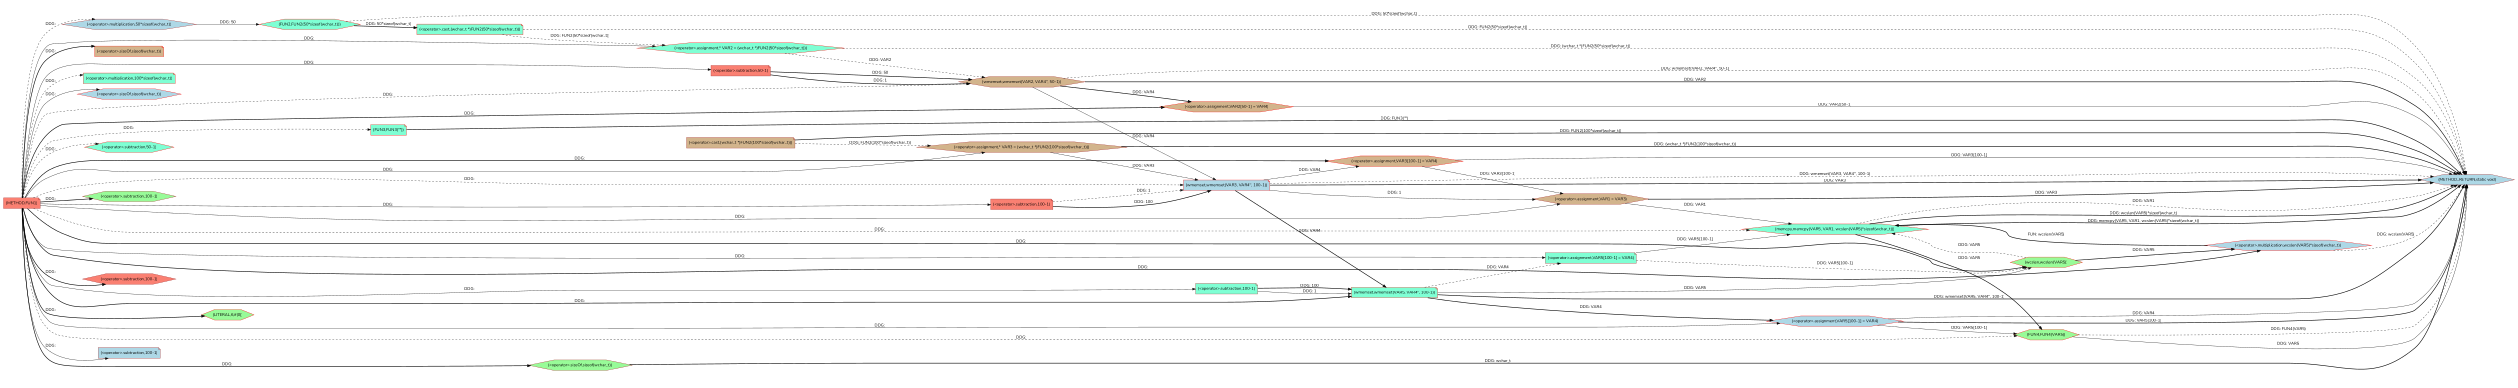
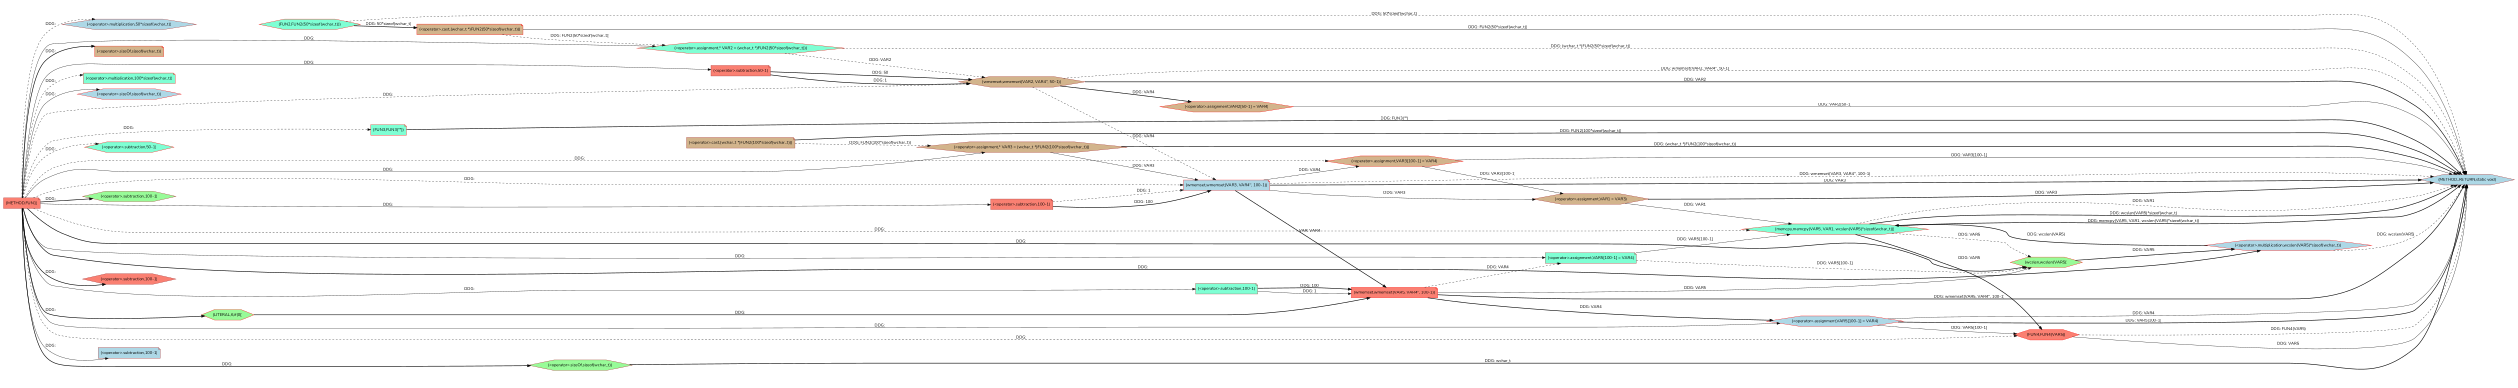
(226, 24) -> none
(470, 29) -> (470, 29)
(1534, 29) -> (1534, 29)
(568, 115) -> none
(1118, 131) -> (1118, 131)
(668, 161) -> (668, 161)
(1395, 193) -> (1395, 193)
(799, 219) -> none
(1310, 231) -> (1310, 231)
(2046, 234) -> (2046, 234)
(1959, 253) -> (1962, 239)
(1395, 293) -> (1395, 293)
(652, 303) -> (811, 315)
(2046, 335) -> (2046, 335)
